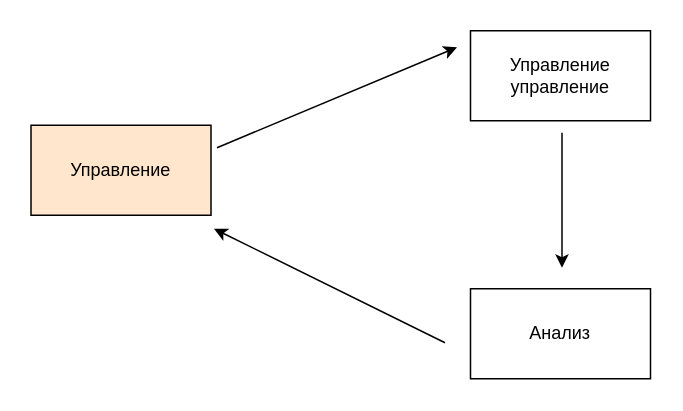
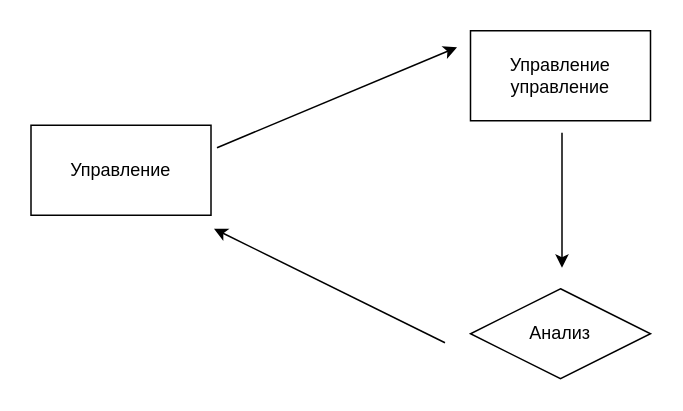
(121, 170) -> (121, 170)
(560, 334) -> (560, 334)
